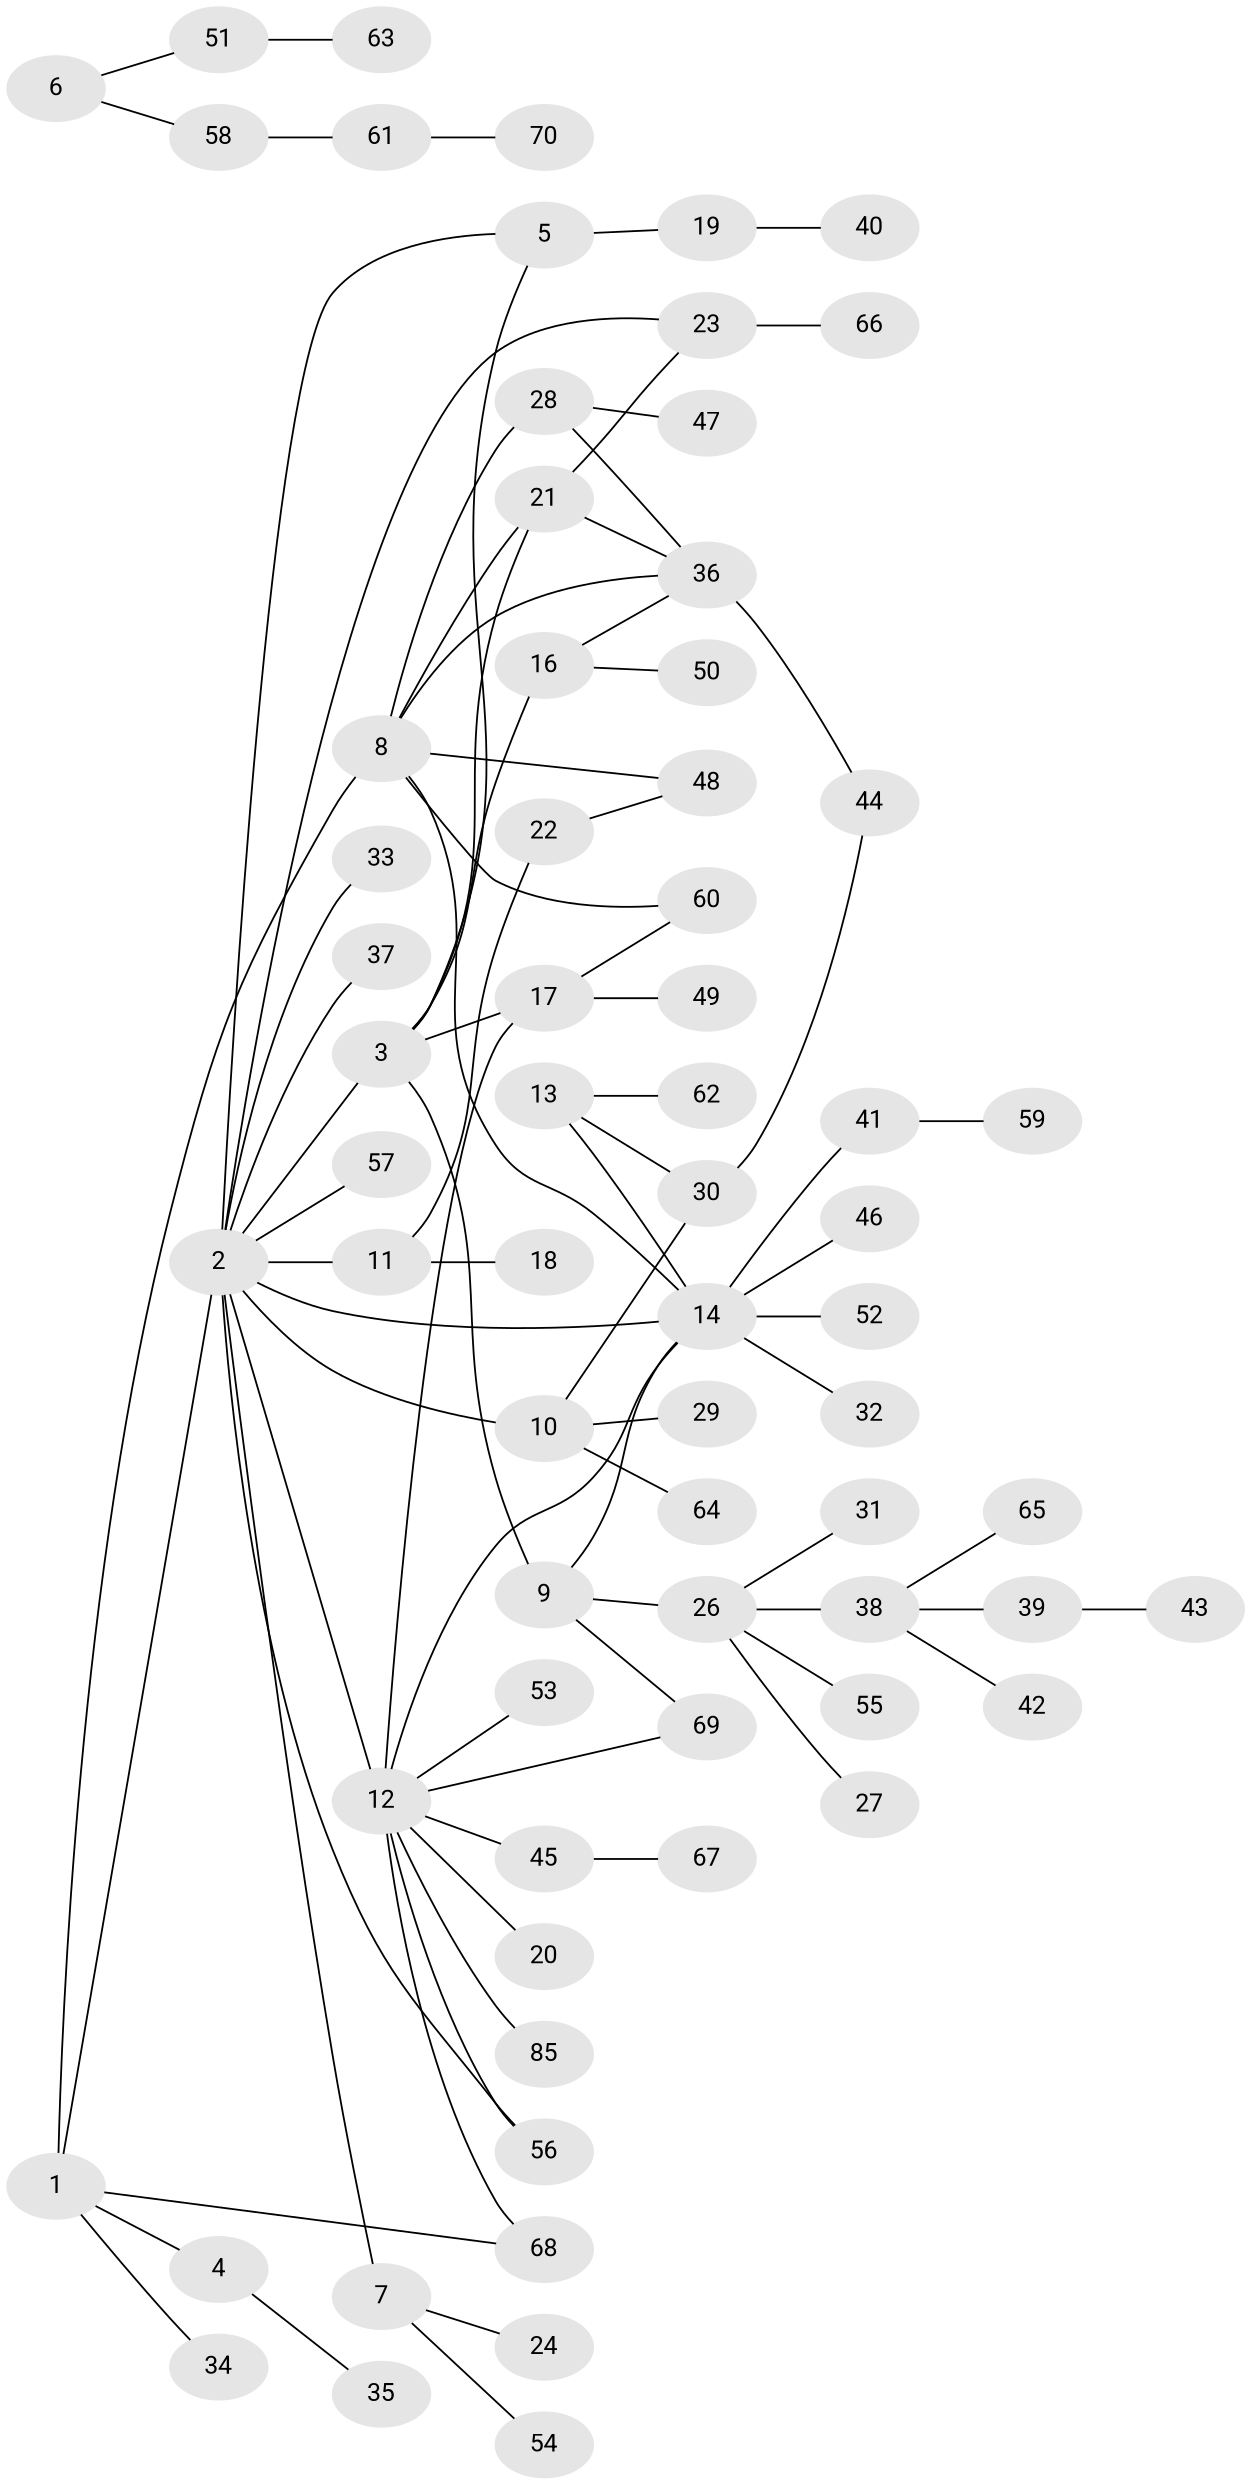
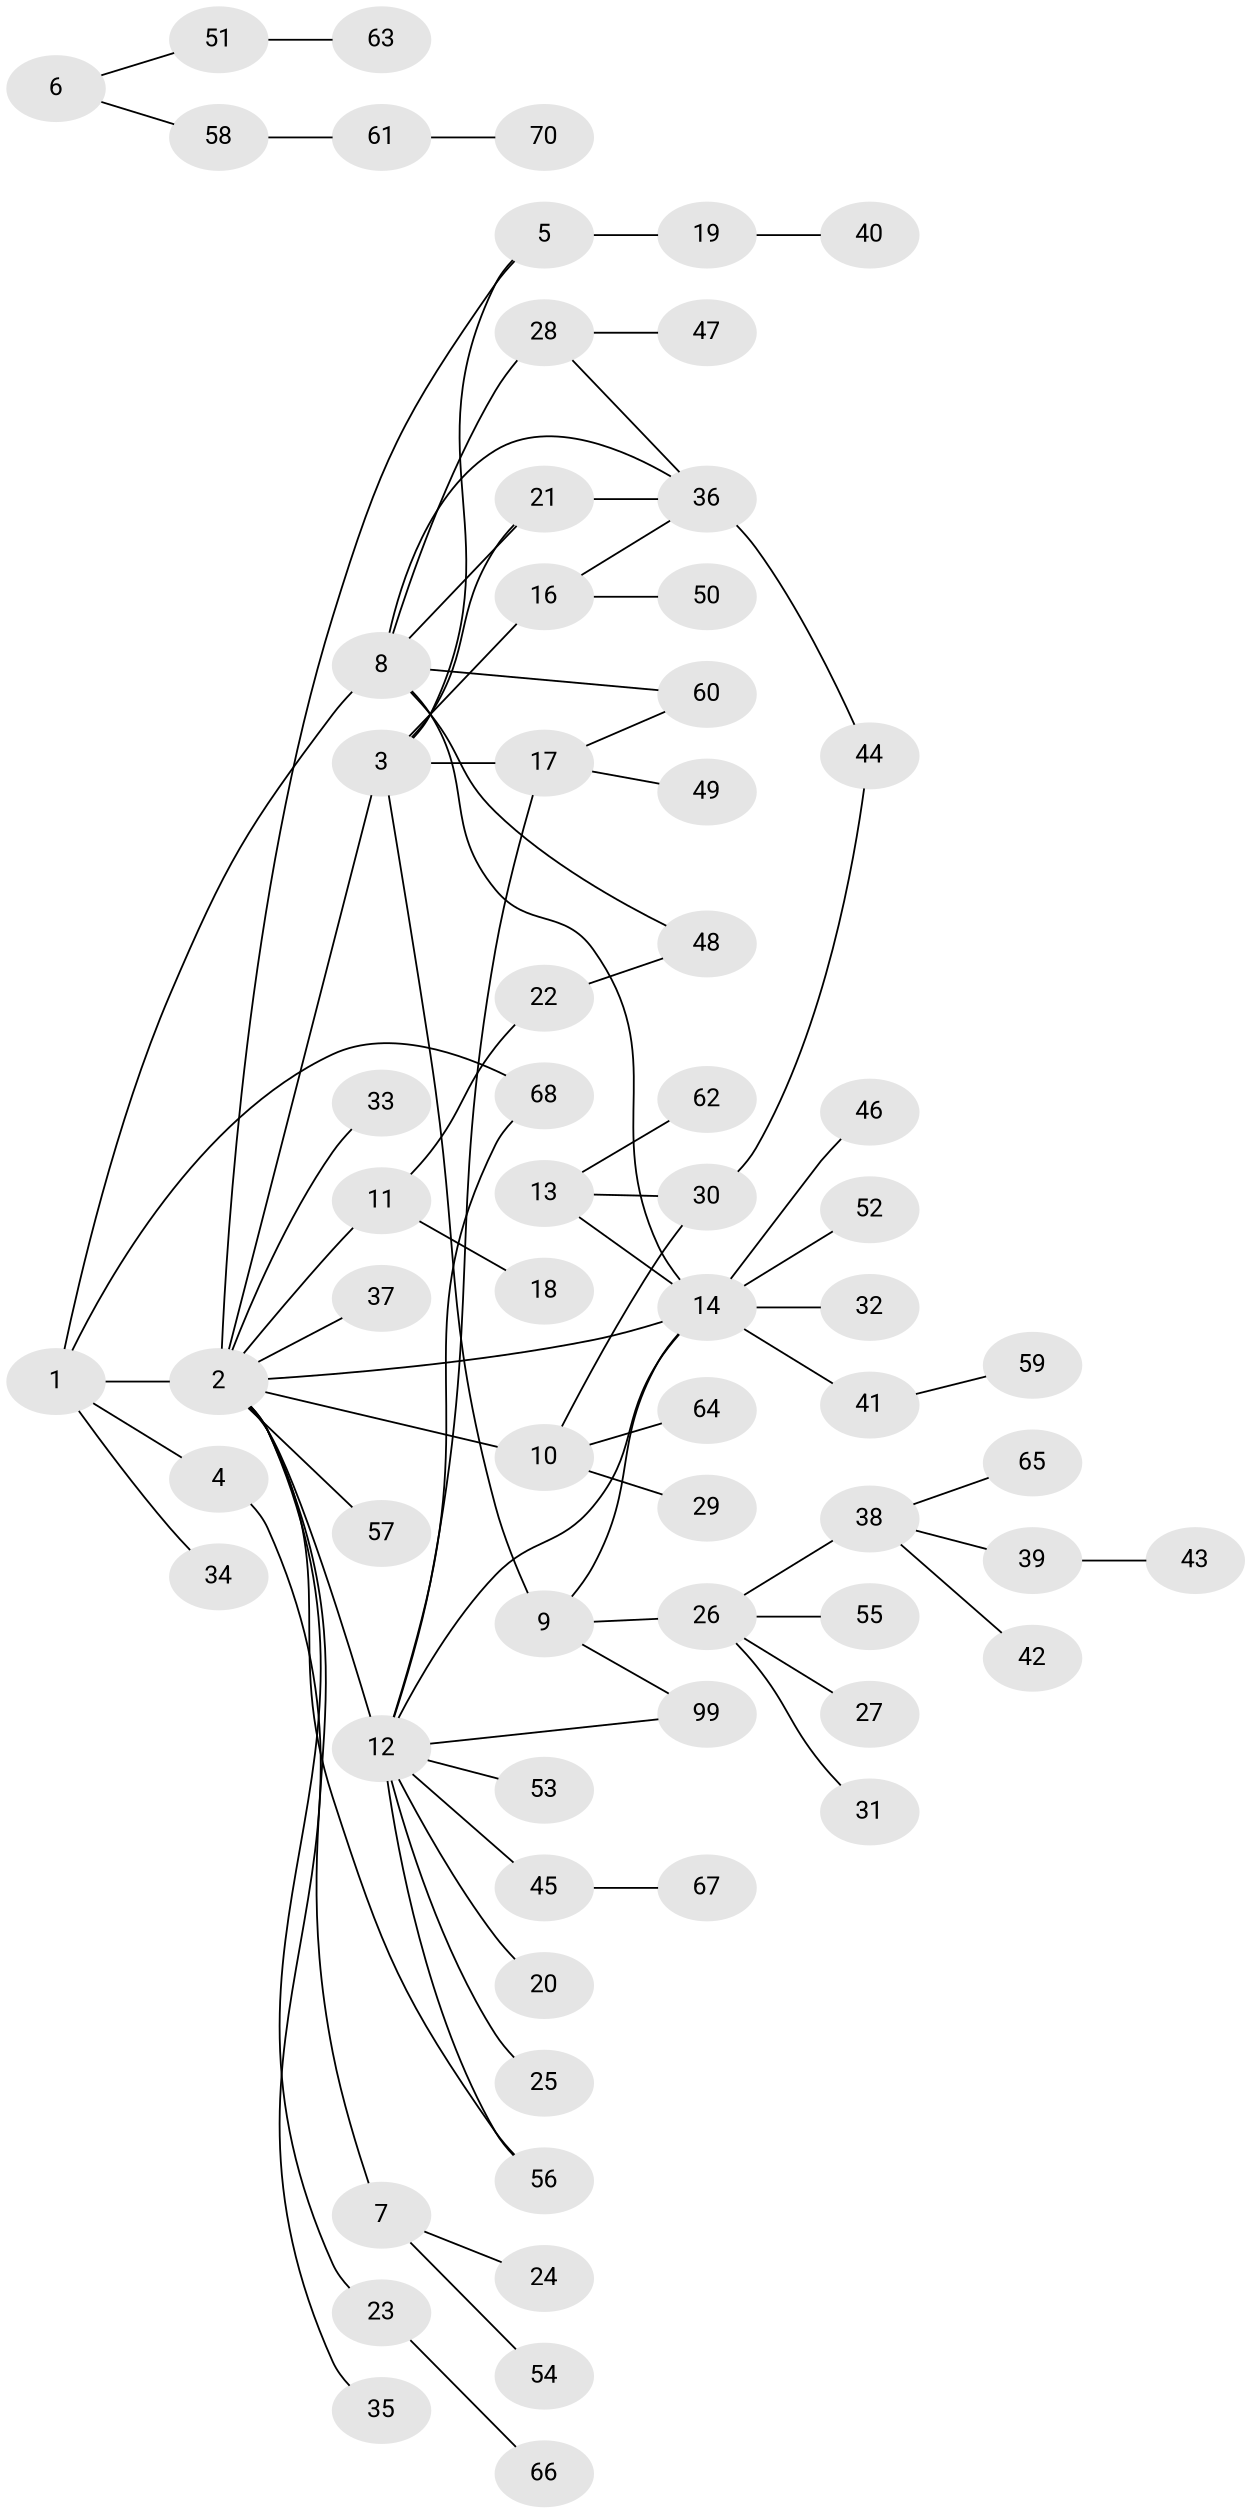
(616, 425) -> none
(707, 1727) -> (707, 1714)
(544, 2054) -> (544, 2083)
